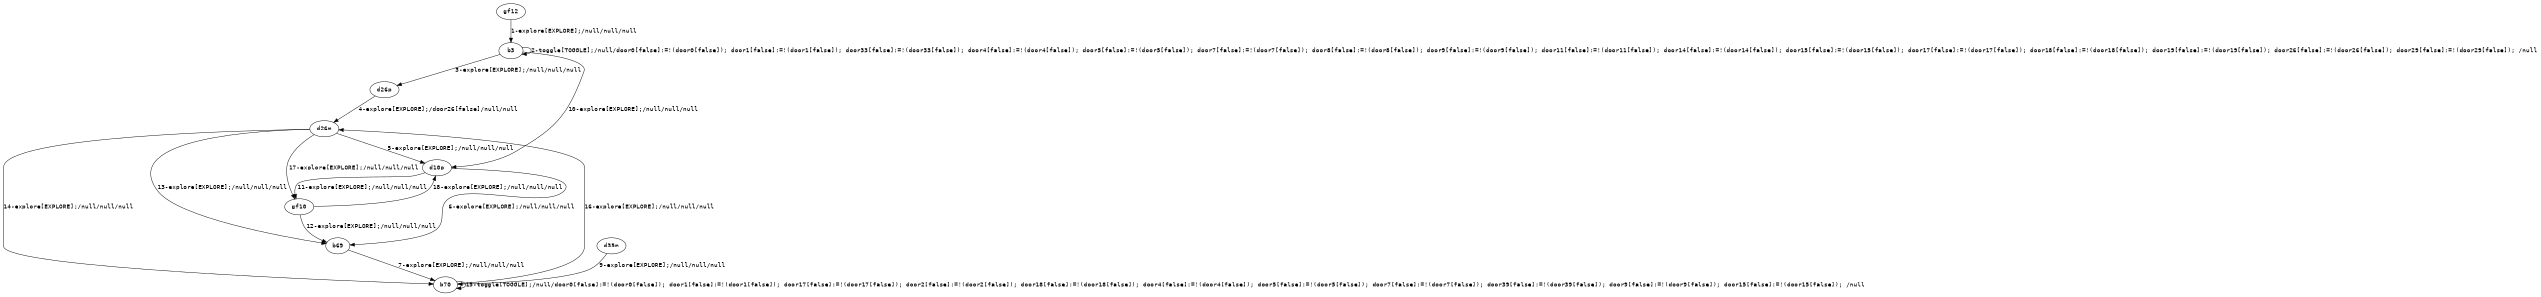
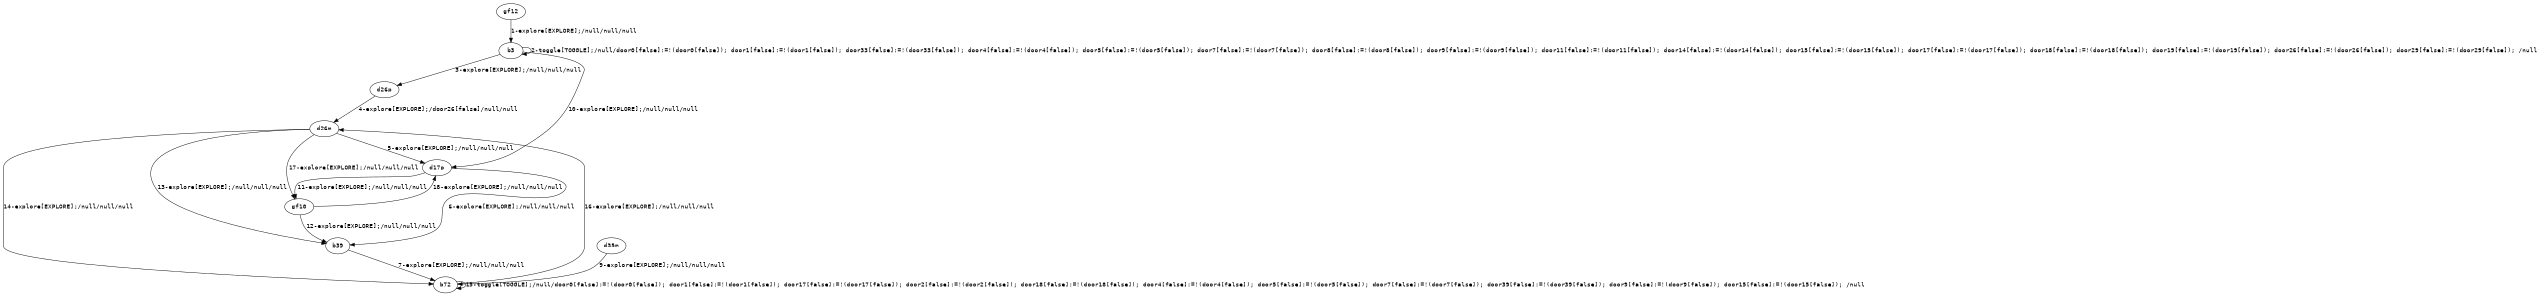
(437, 168) -> (437, 168)
(338, 246) -> (338, 246)
(445, 285) -> (445, 285)
